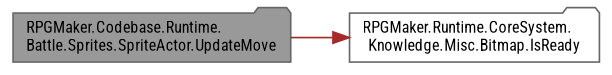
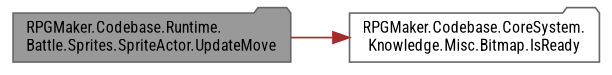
(474, 38) -> (474, 38)
